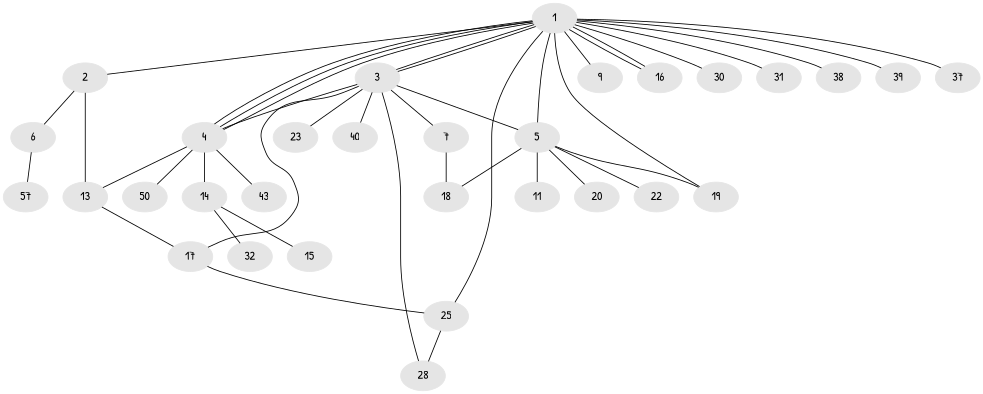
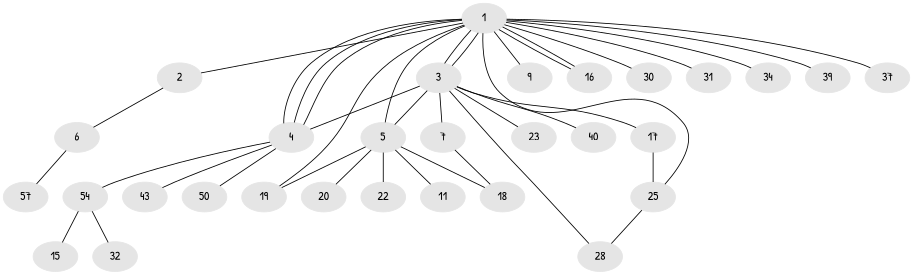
(839, 78) -> (768, 78)
(85, 197) -> none
(204, 197) -> (85, 197)
